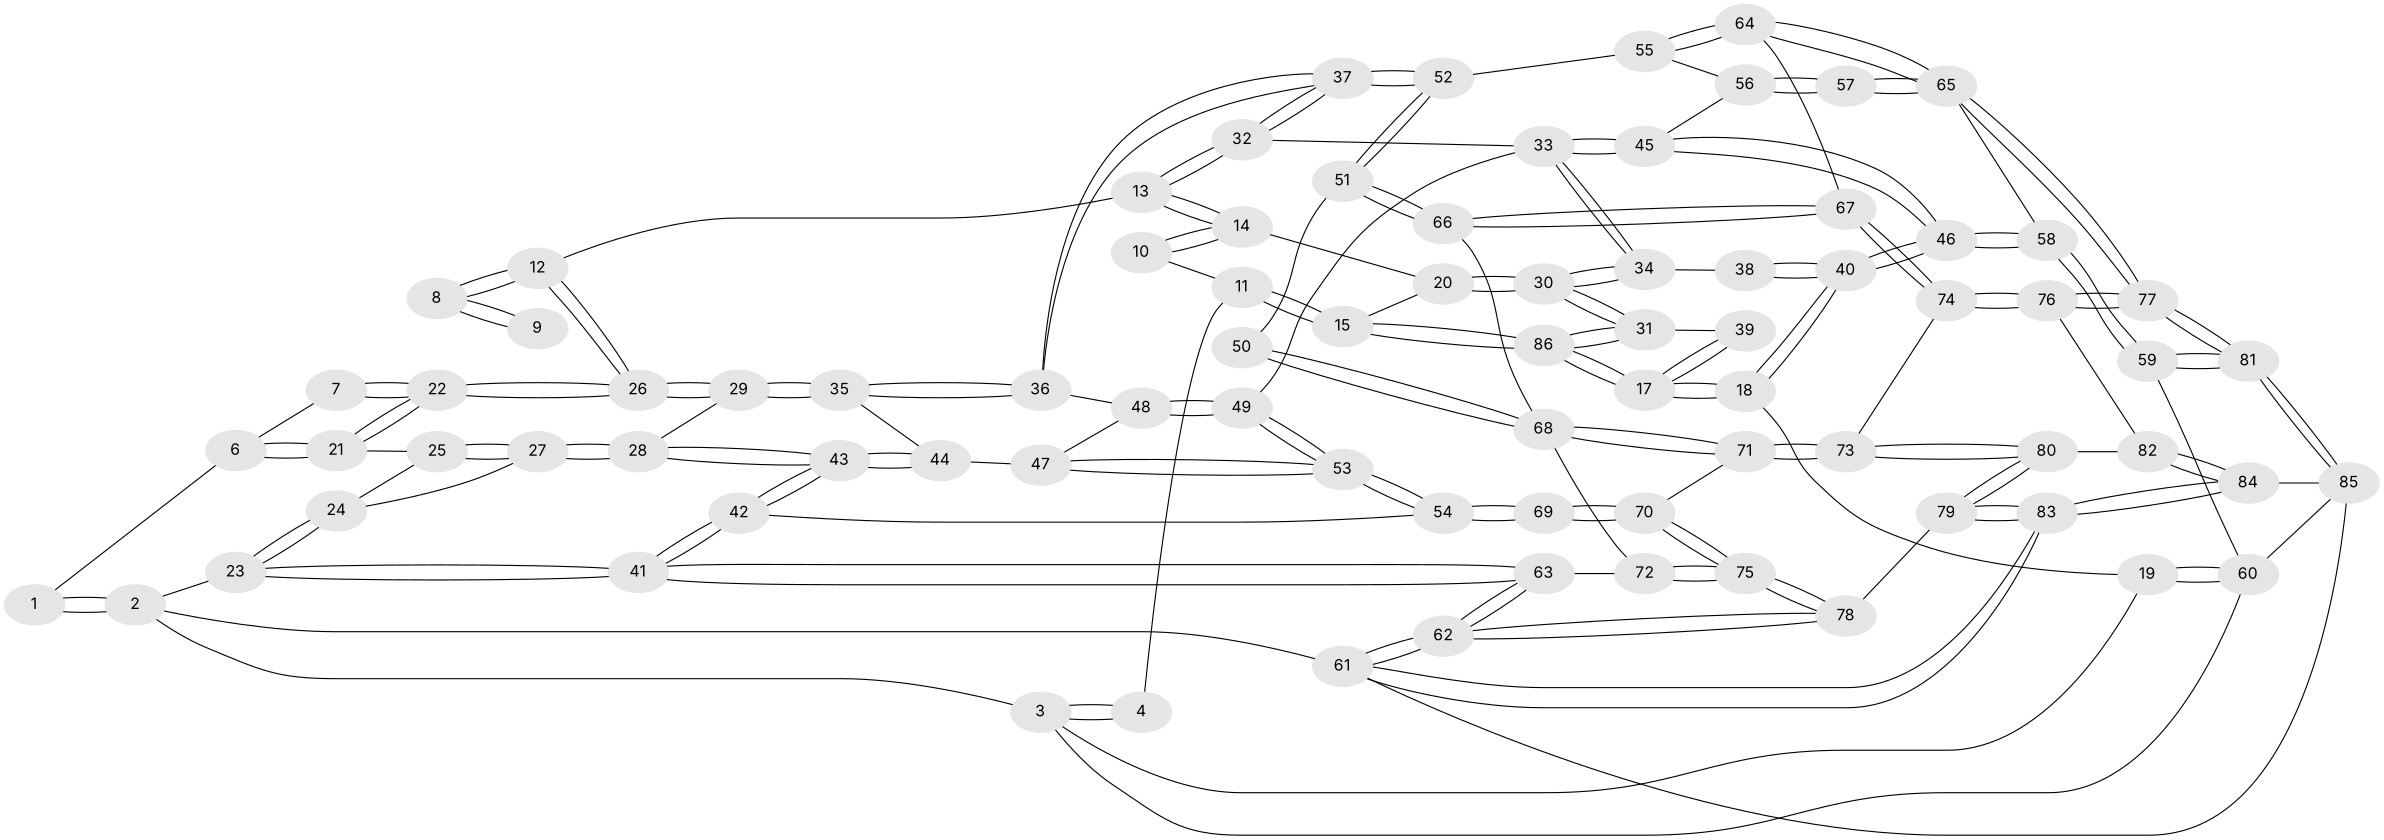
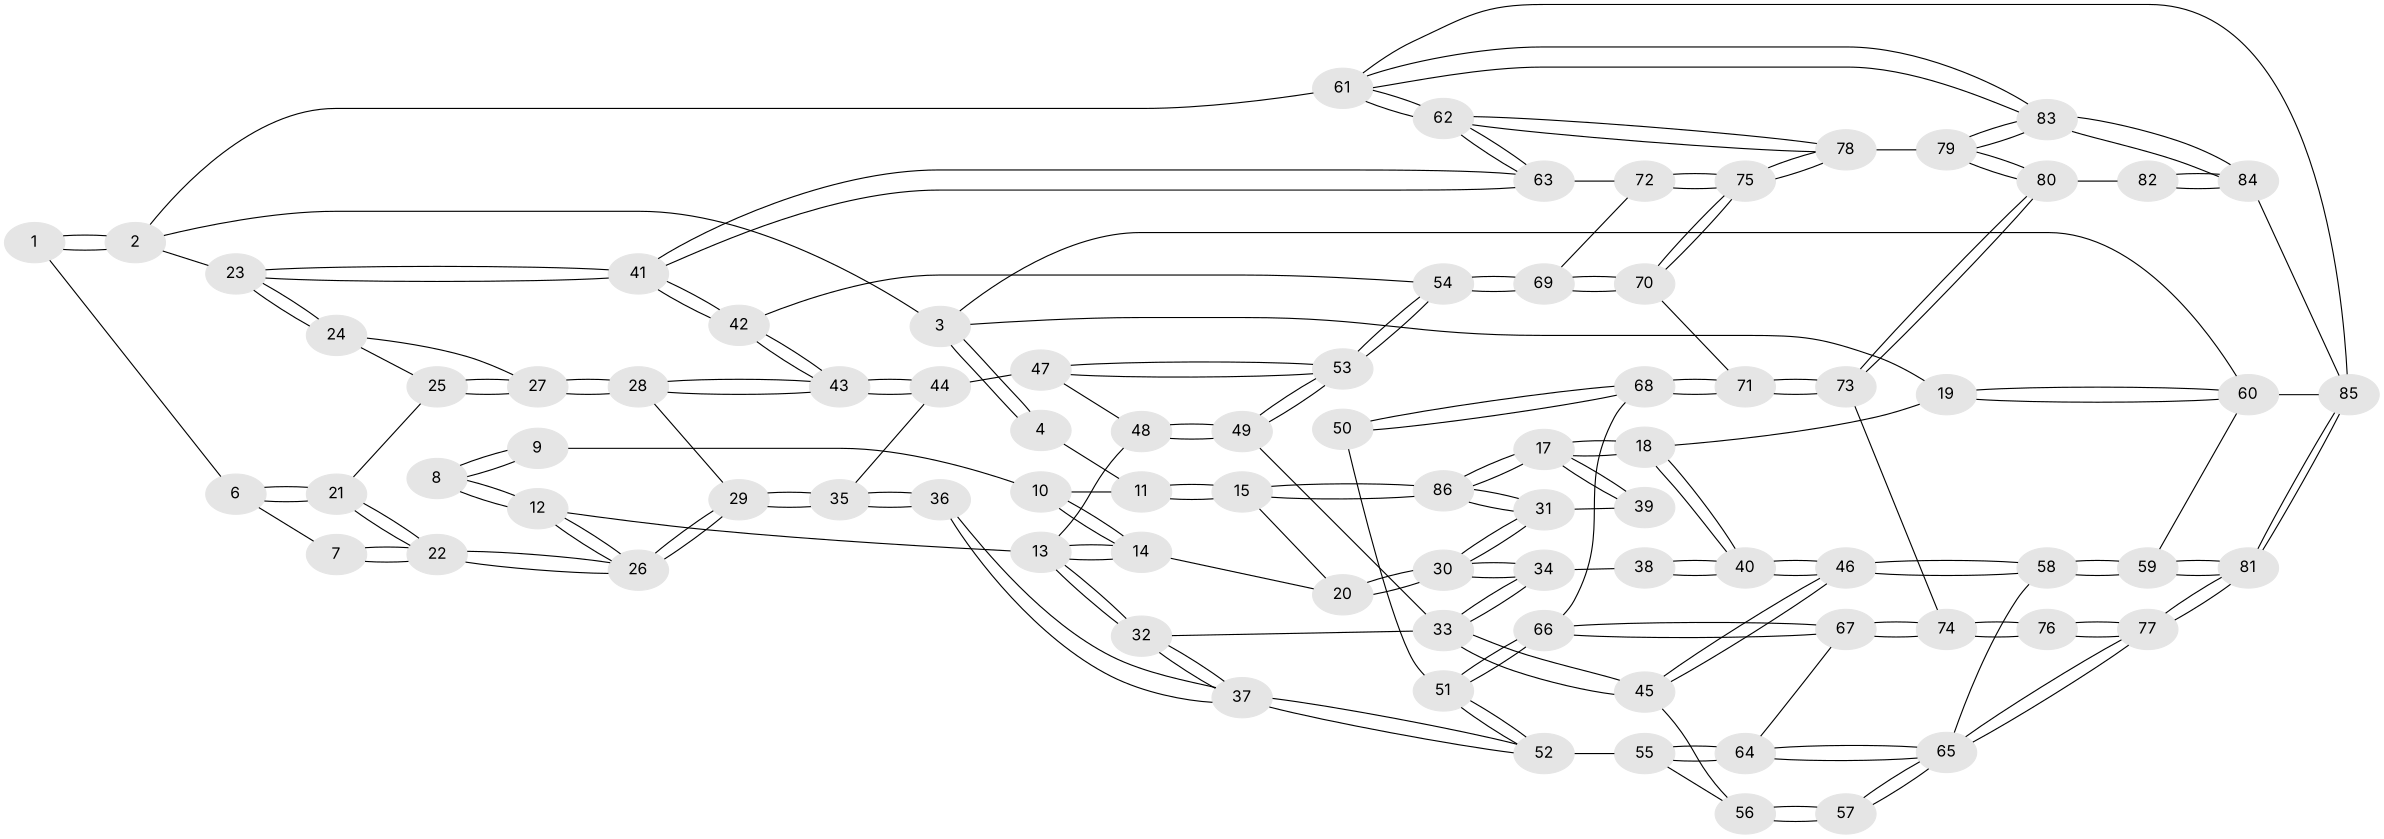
(2097, 376) -> none
(1091, 399) -> (1087, 499)
none -> (793, 448)
(1583, 496) -> (1588, 239)
